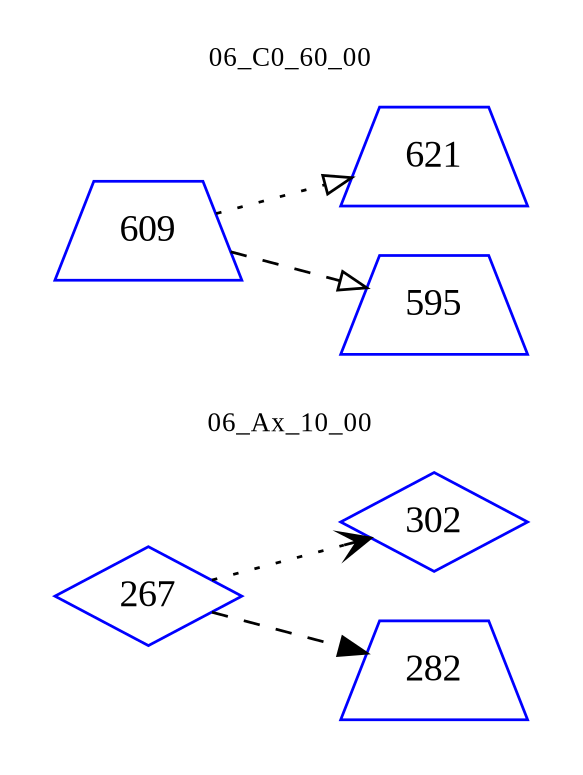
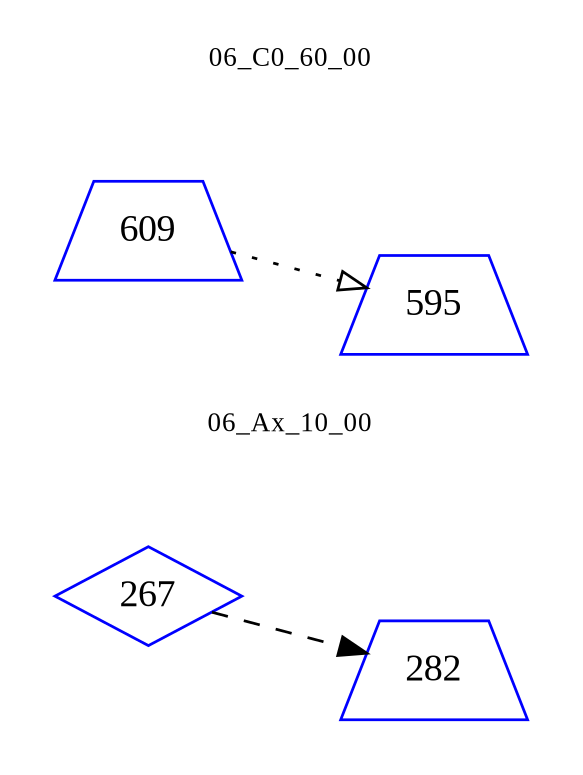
(434, 157) -> none
(285, 266) -> (285, 266)
(434, 522) -> none
